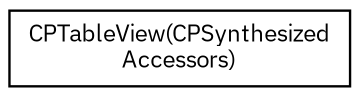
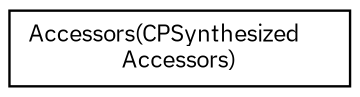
(180, 48) -> (180, 48)
